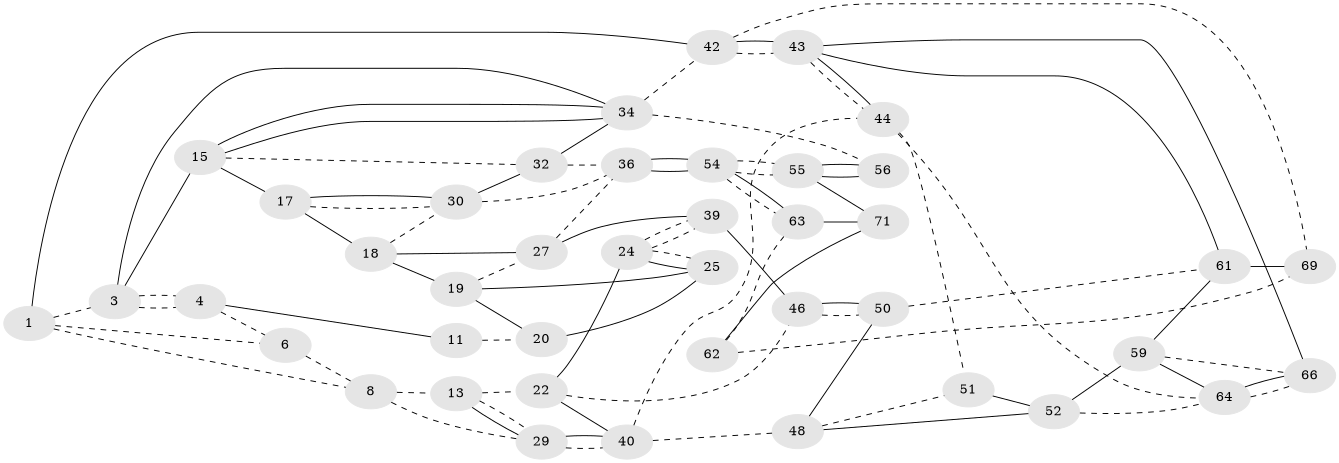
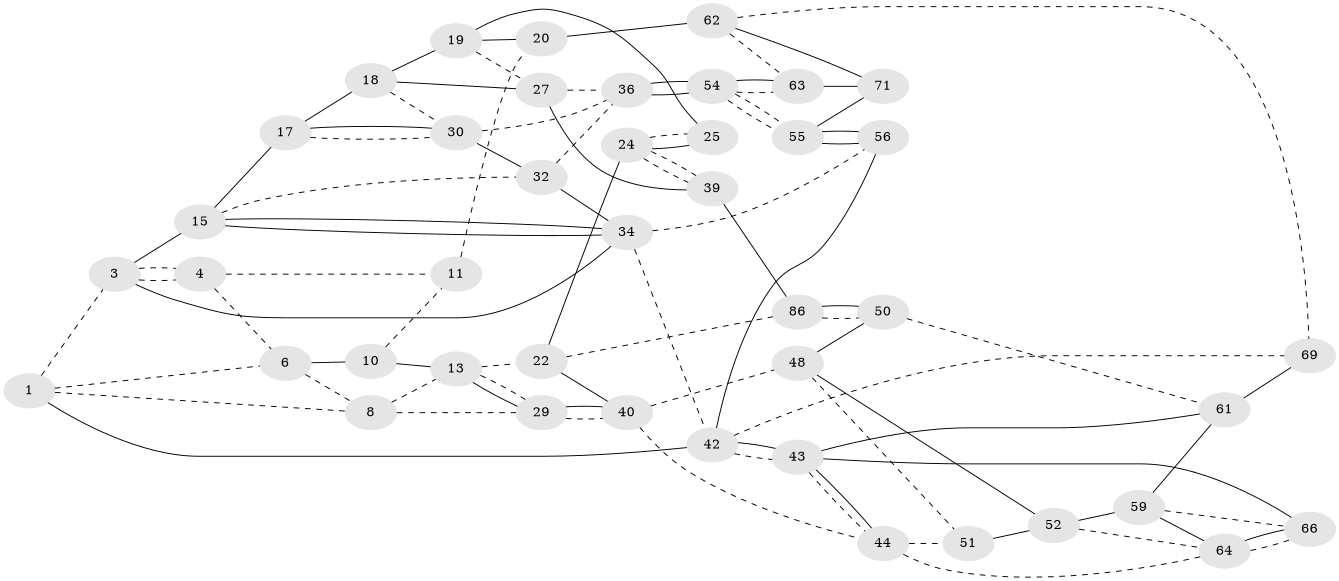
none -> (784, 274)
(798, 309) -> (798, 312)
(635, 317) -> (627, 30)
(328, 321) -> (328, 274)
none -> (371, 361)
